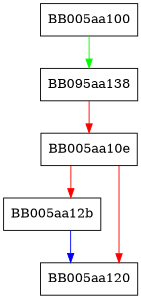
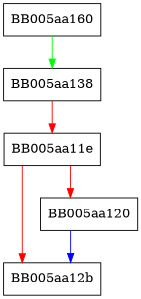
(89, 20) -> (52, 20)
(89, 85) -> (52, 85)
(89, 149) -> (52, 149)
(71, 242) -> (71, 242)
